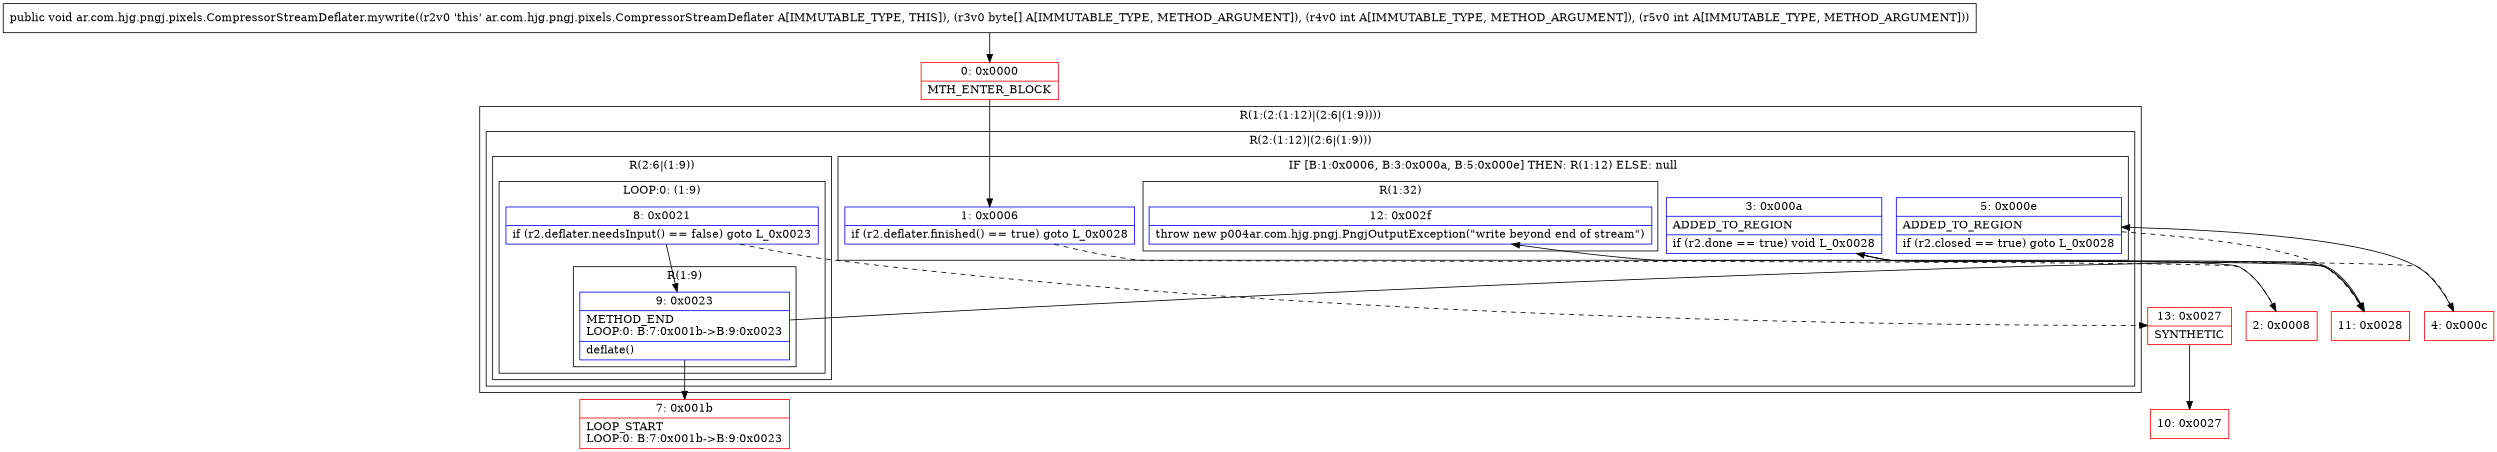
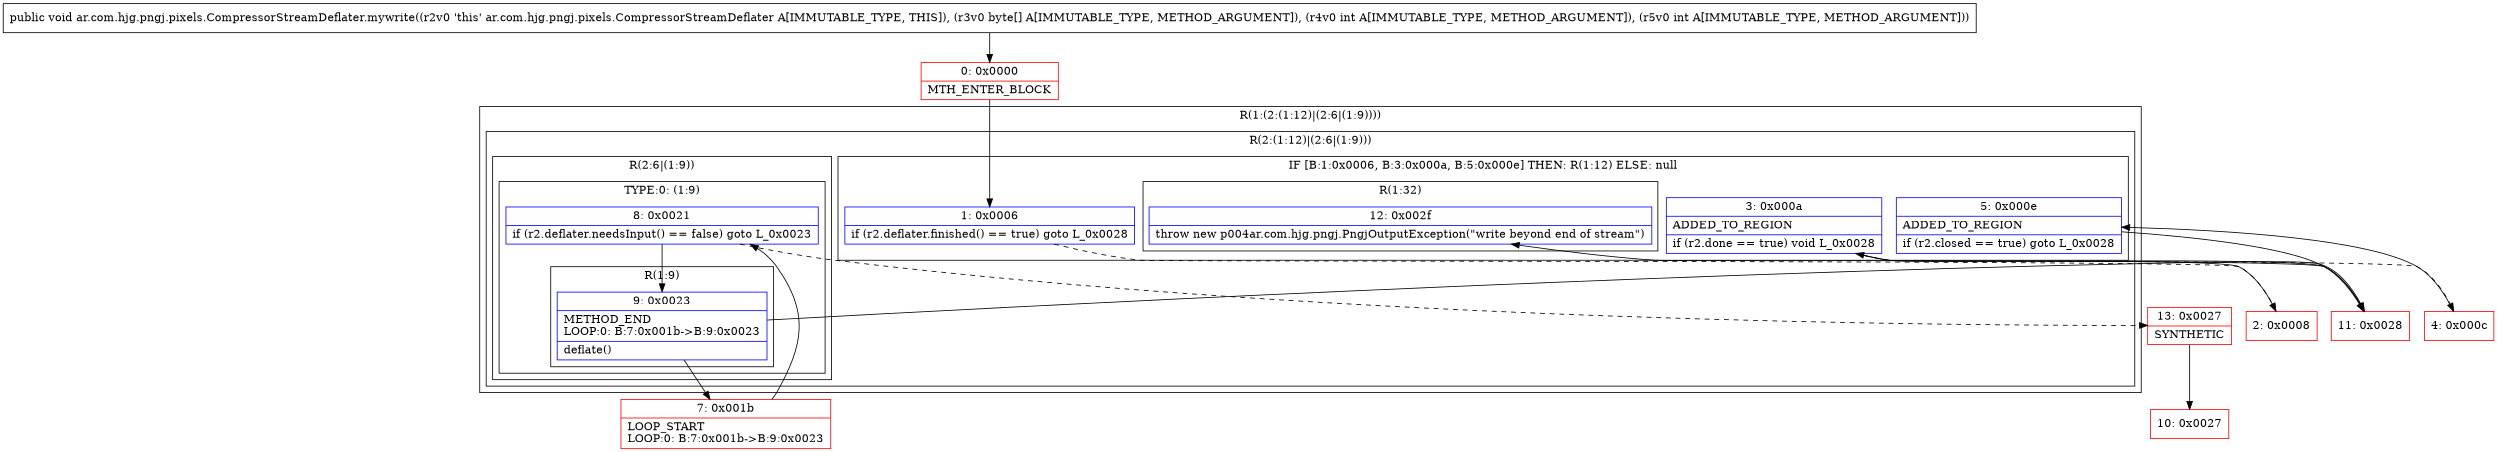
(662, 191) -> (662, 191)
(2250, 246) -> (2250, 246)
none -> (799, 324)
